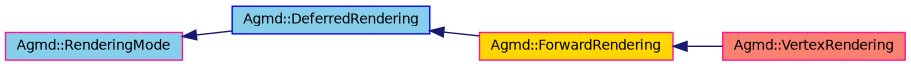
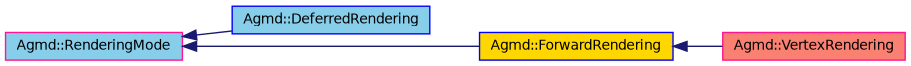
(462, 34) -> (338, 46)
(576, 46) -> (576, 46)
